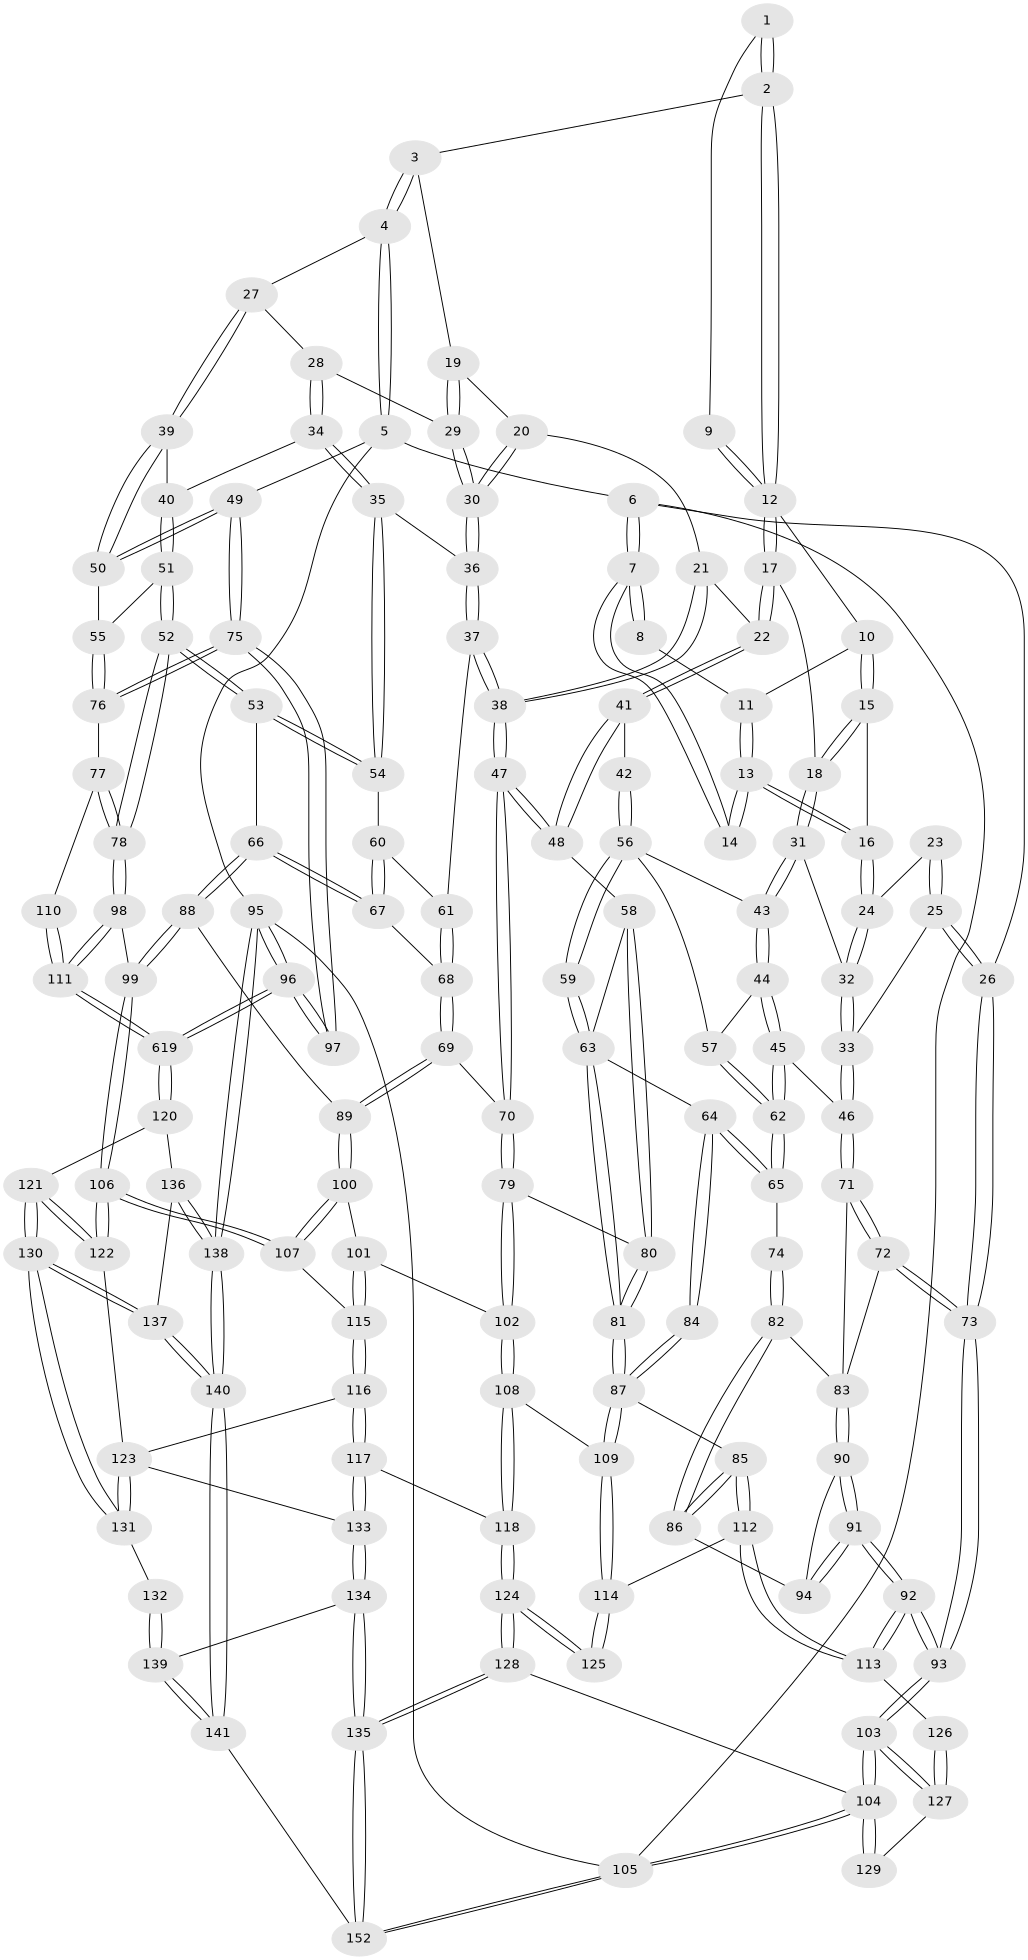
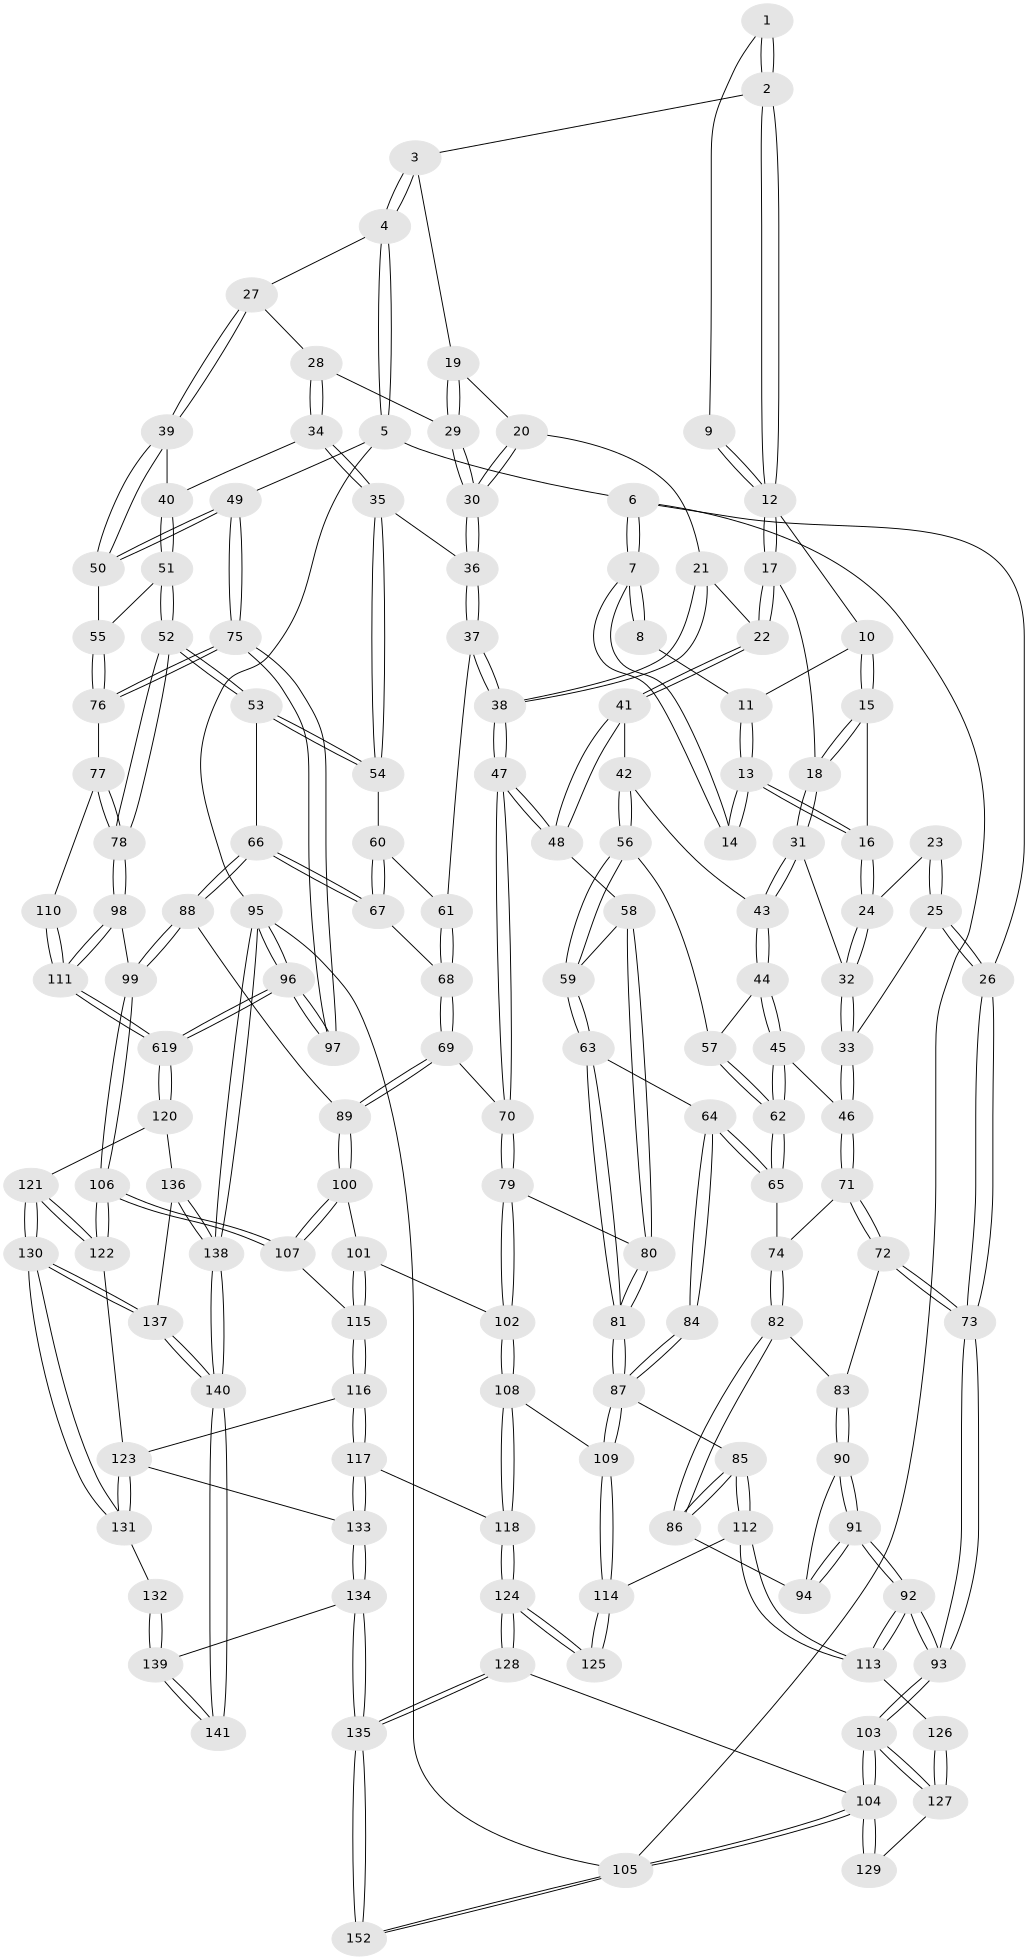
(694, 877) -> (685, 849)
(609, 980) -> (599, 946)
(845, 1288) -> (812, 1220)
(289, 1836) -> none
